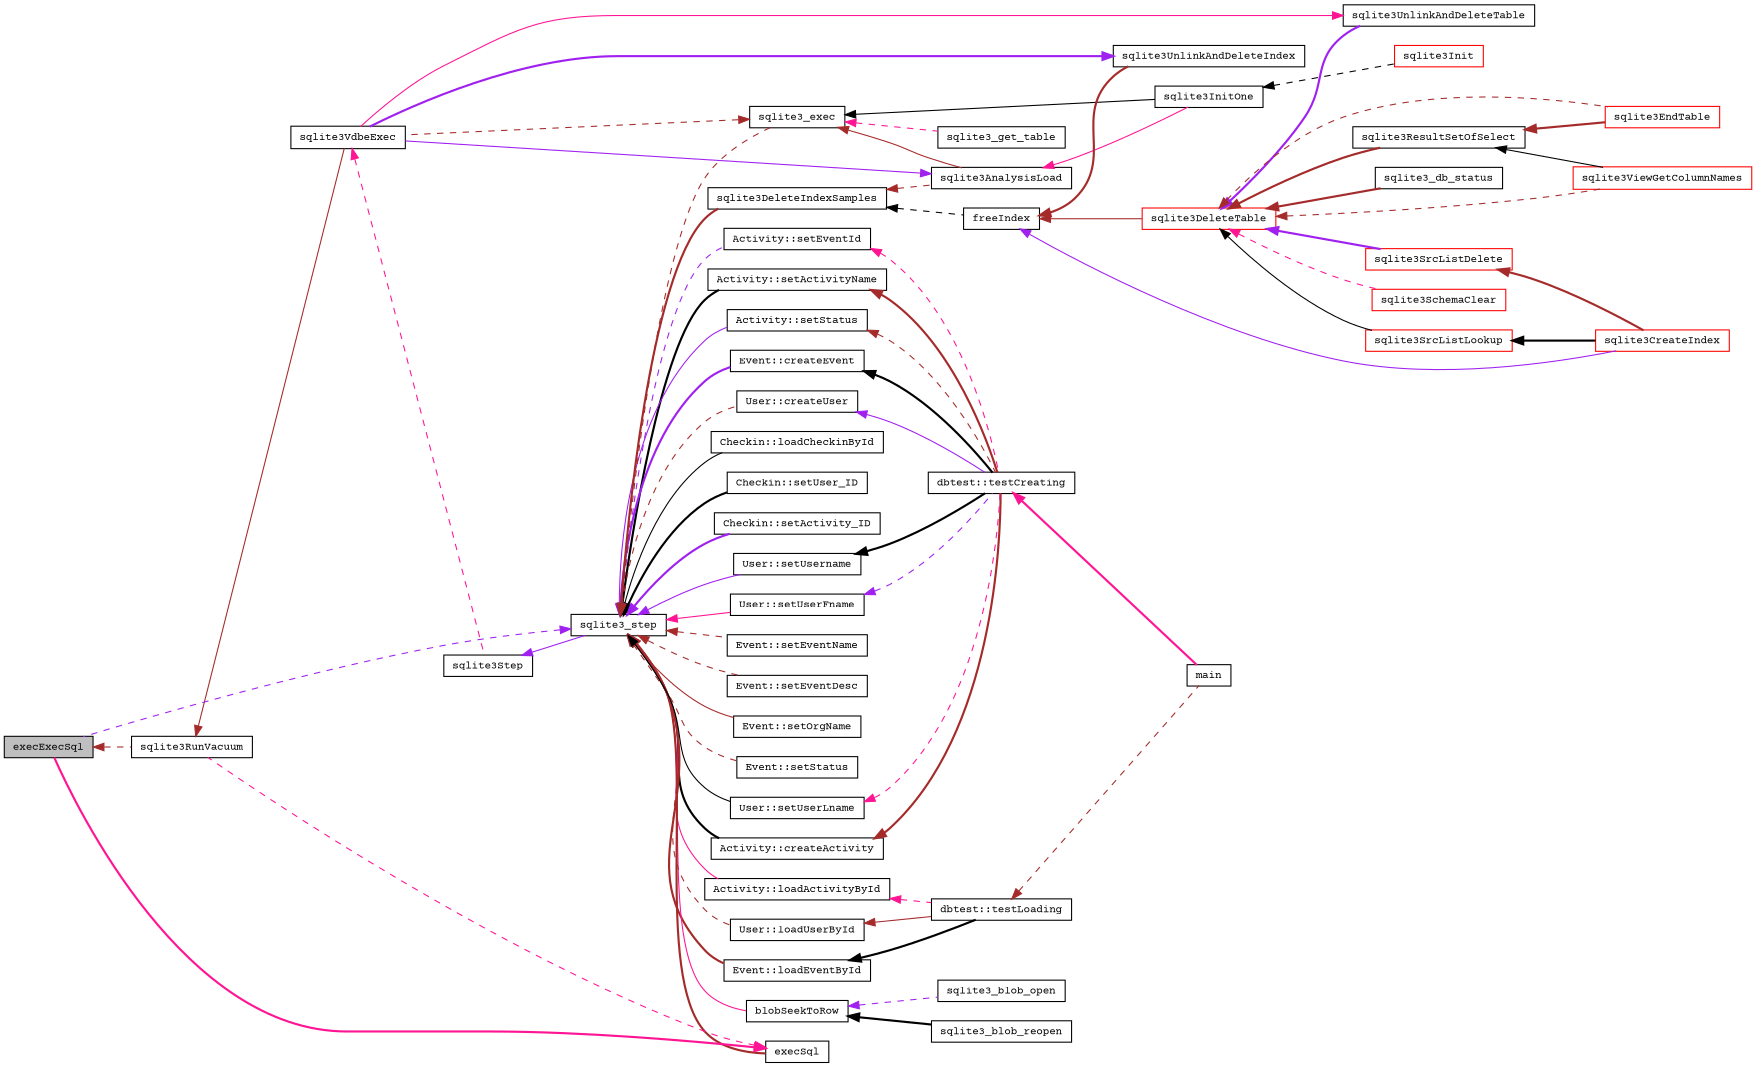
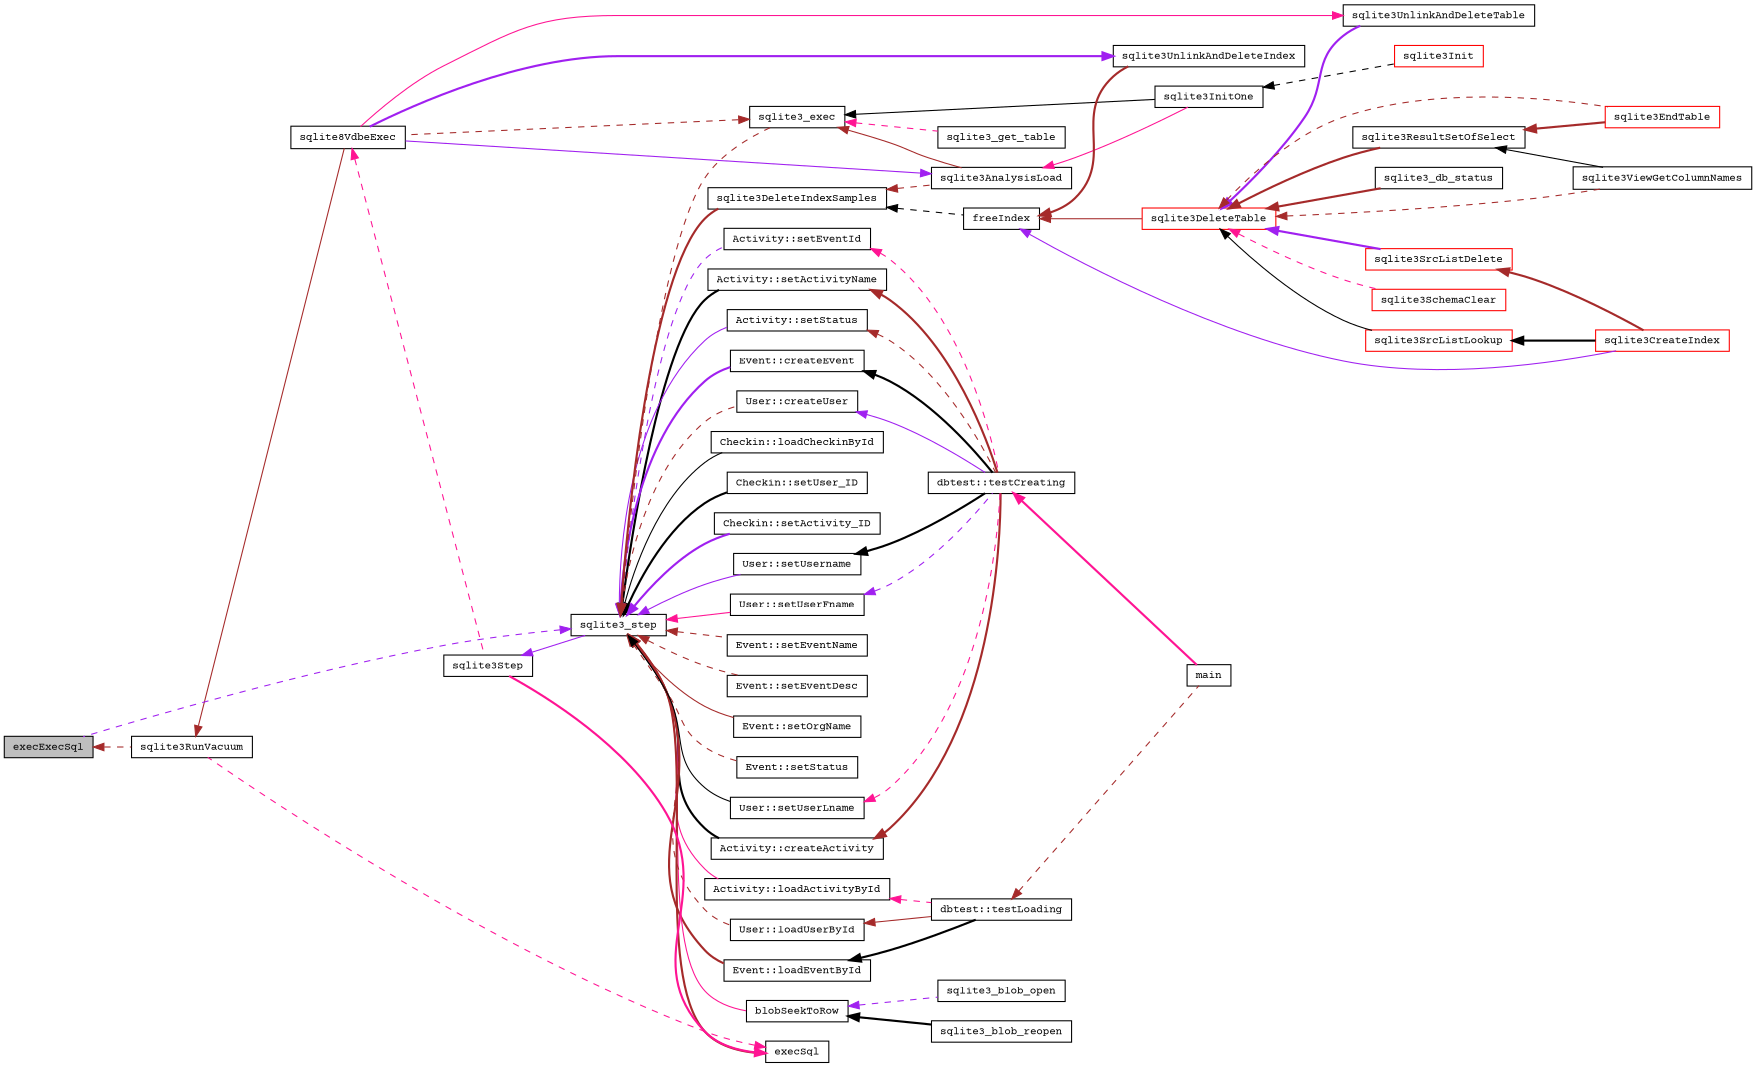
(348, 137) -> (348, 137)
(1662, 178) -> (1662, 178)
(341, 1030) -> (666, 813)
